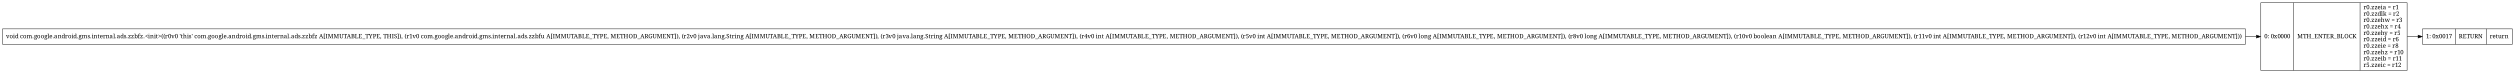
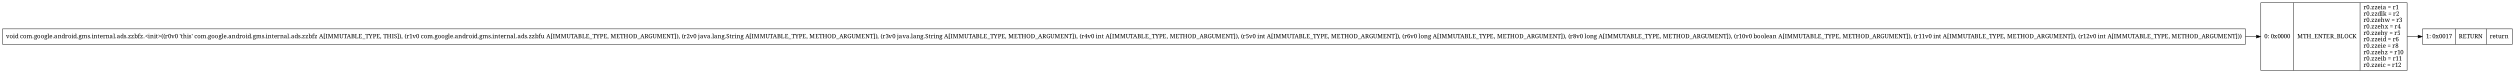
(2383, 65) -> (2383, 65)
